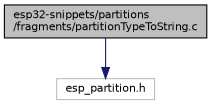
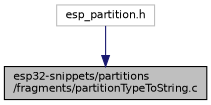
(106, 53) -> (106, 41)
